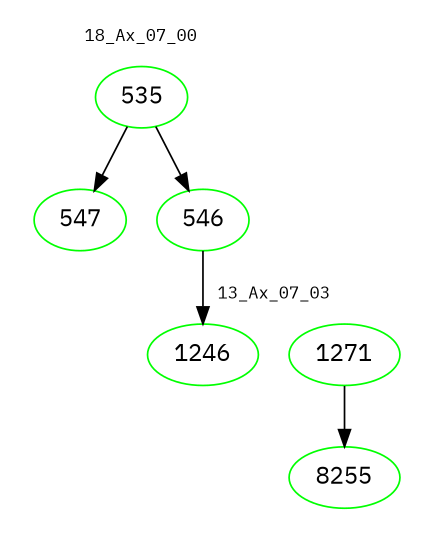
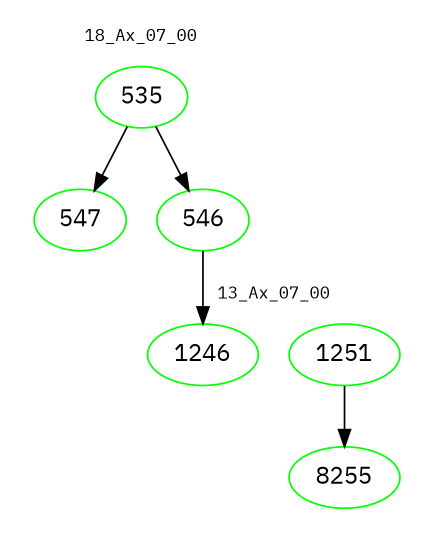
(275, 294) -> (275, 294)
(345, 355) -> (345, 355)
